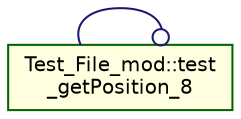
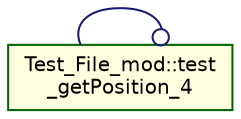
(120, 77) -> (120, 77)
